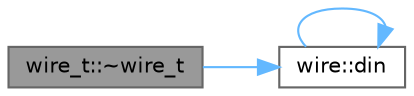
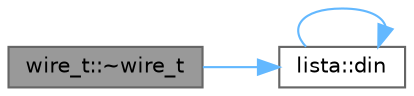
(342, 67) -> (342, 67)
